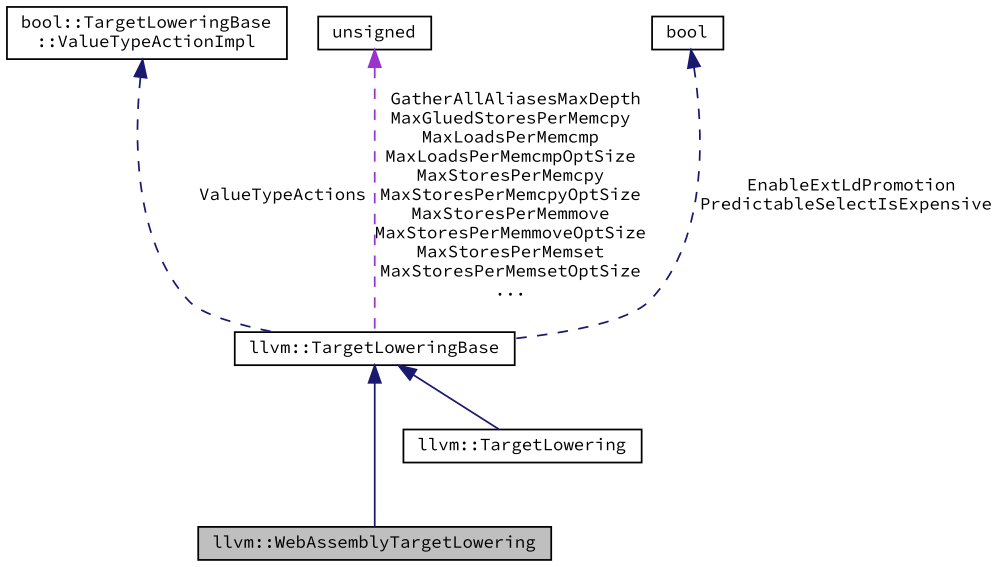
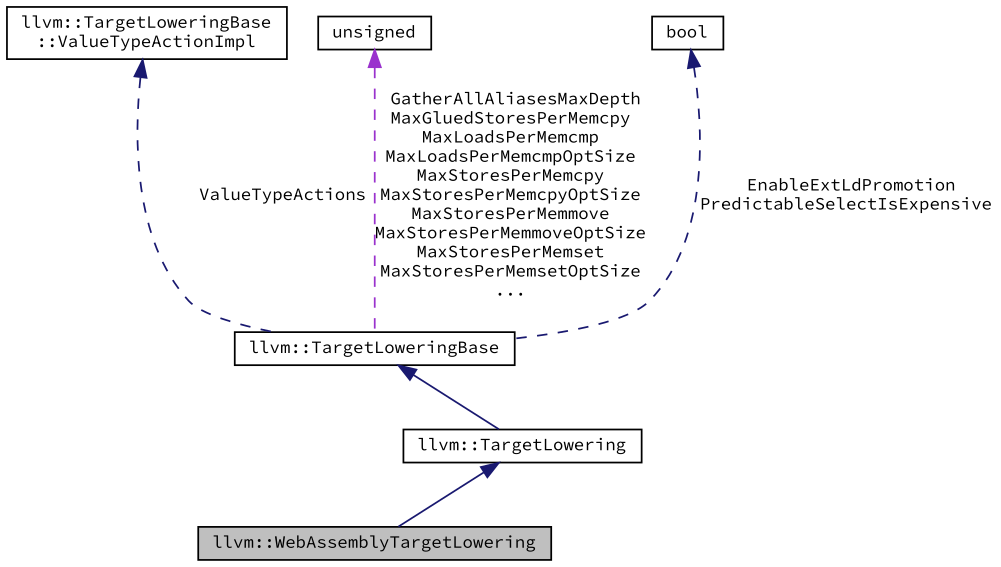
(147, 33) -> (147, 33)
(375, 455) -> (441, 499)
